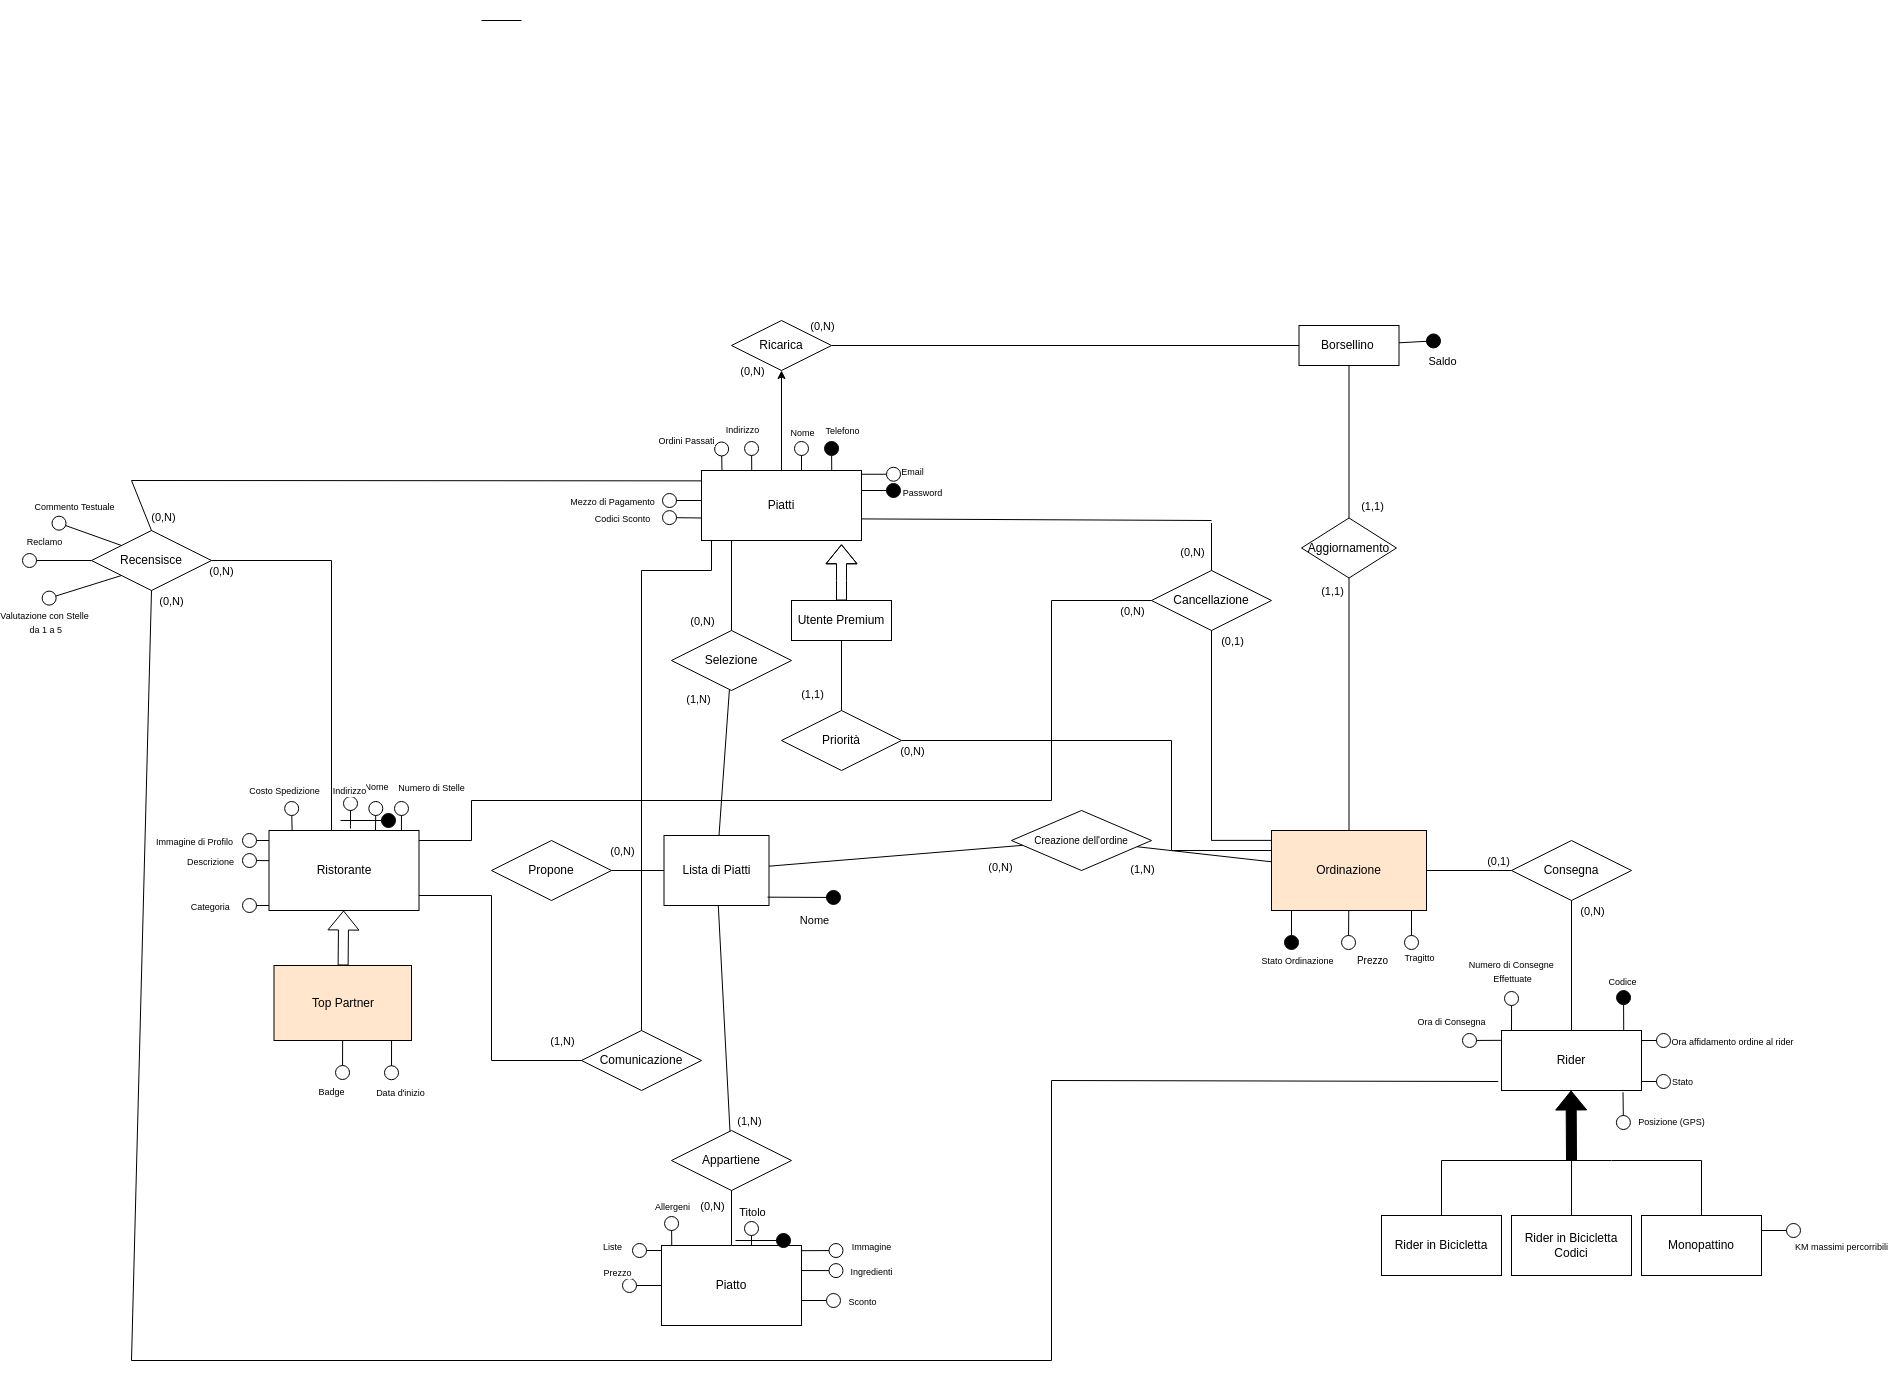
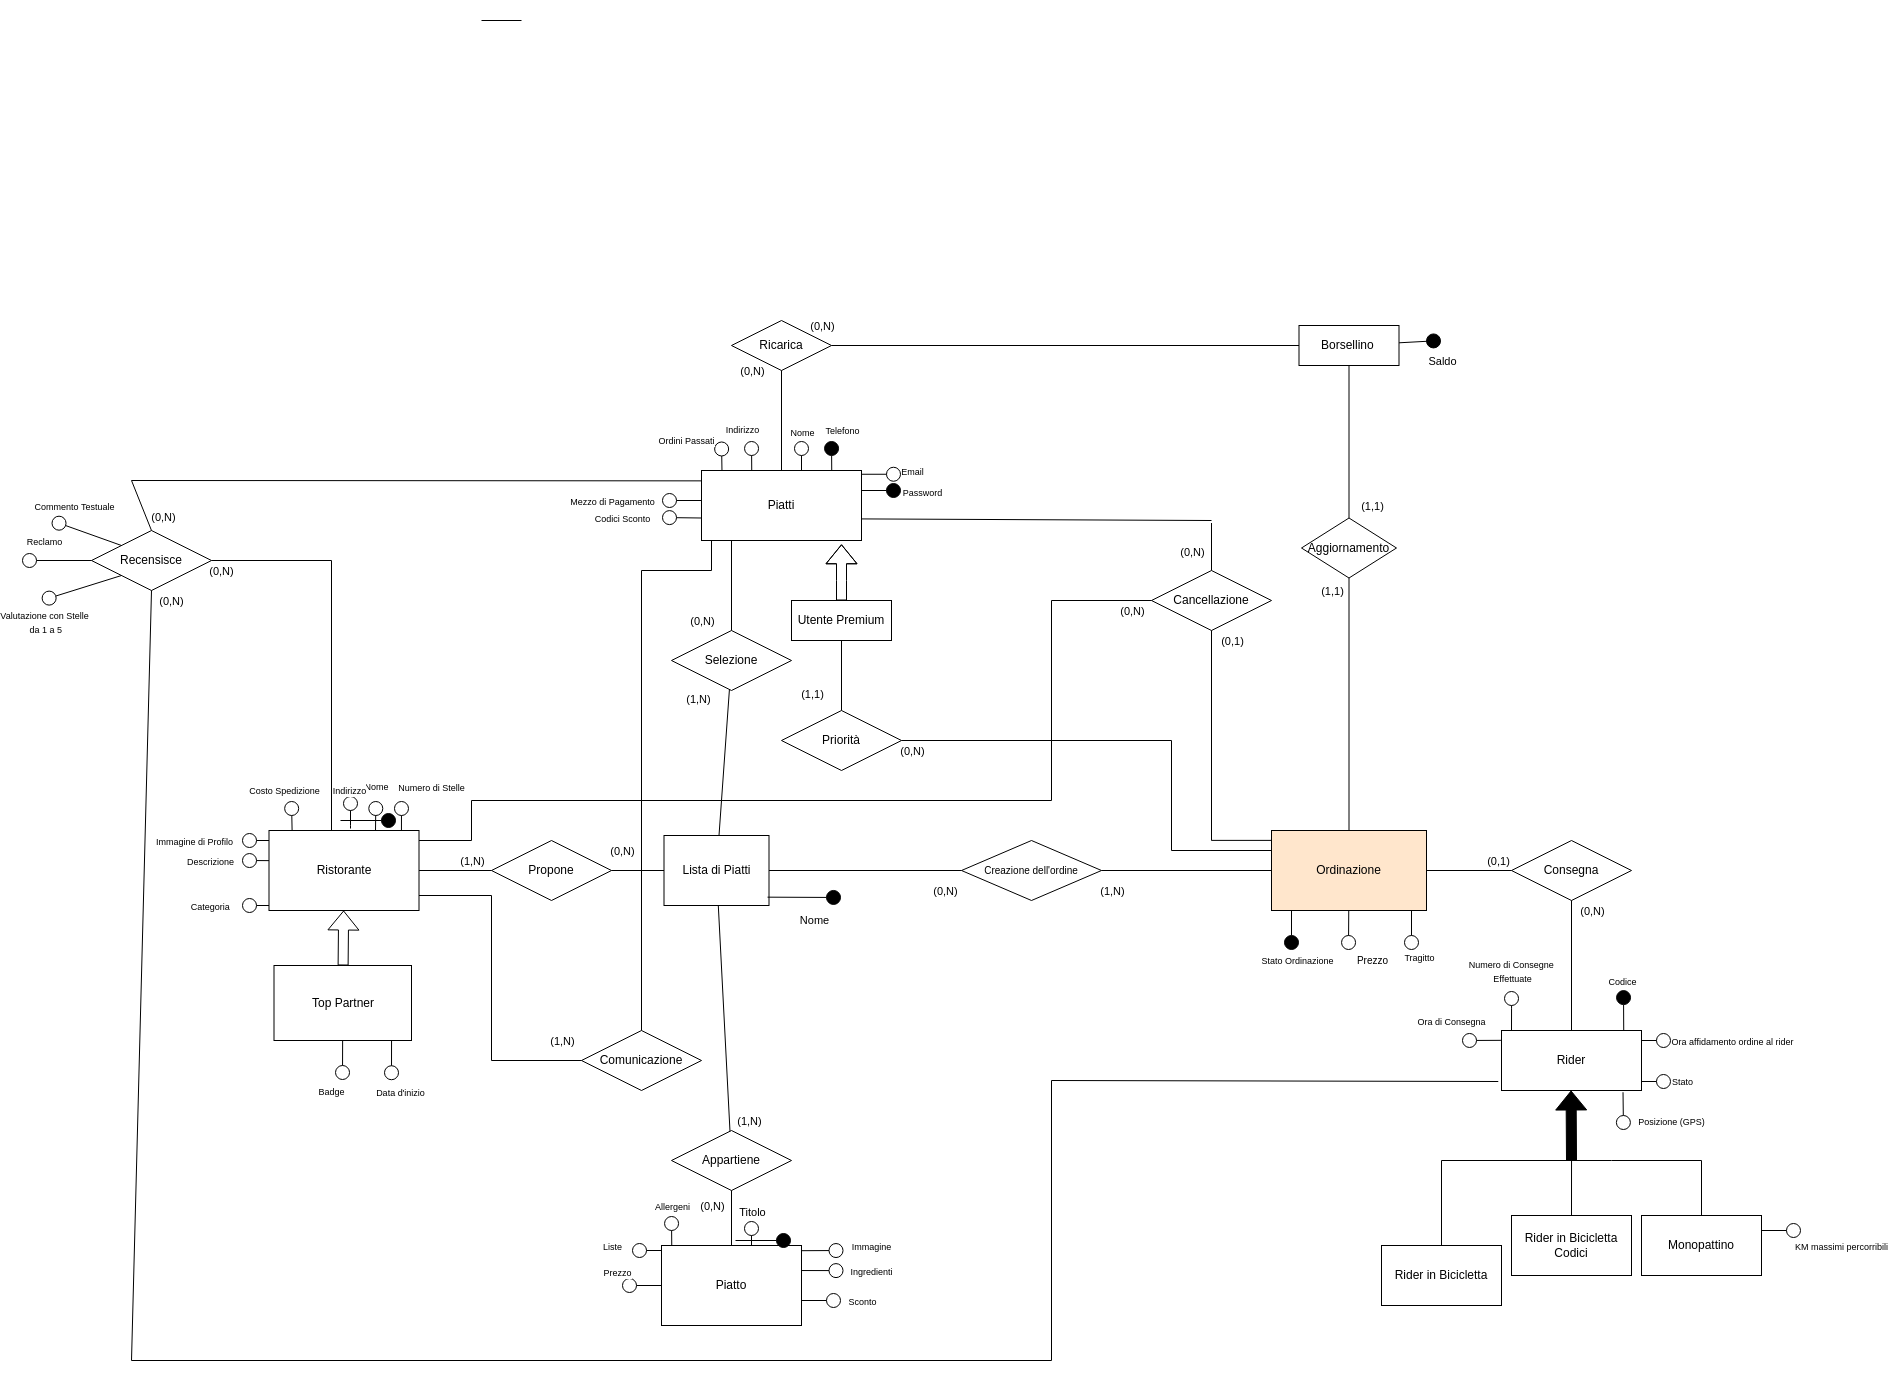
(782, 379) -> (782, 377)
(1082, 841) -> (1032, 871)
none -> (455, 871)
(343, 1003) -> (343, 1003)
(1442, 1246) -> (1442, 1276)
